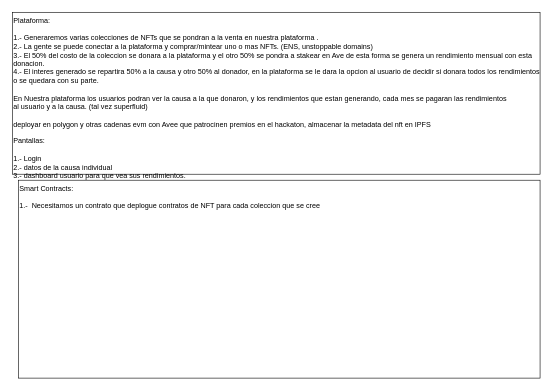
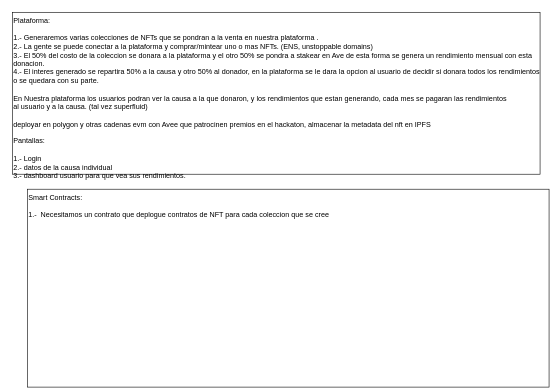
(279, 279) -> (288, 288)
